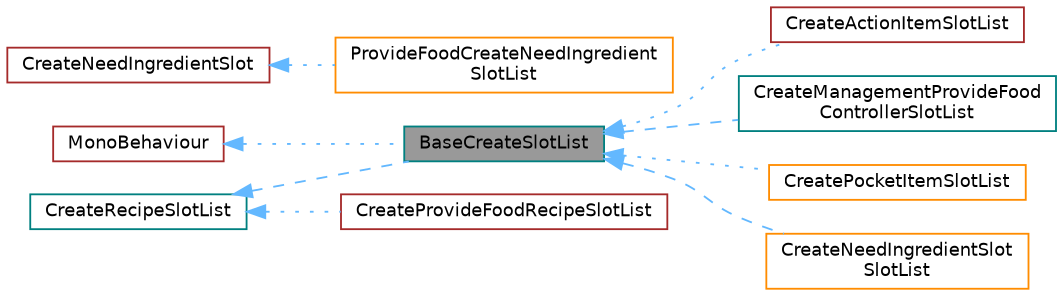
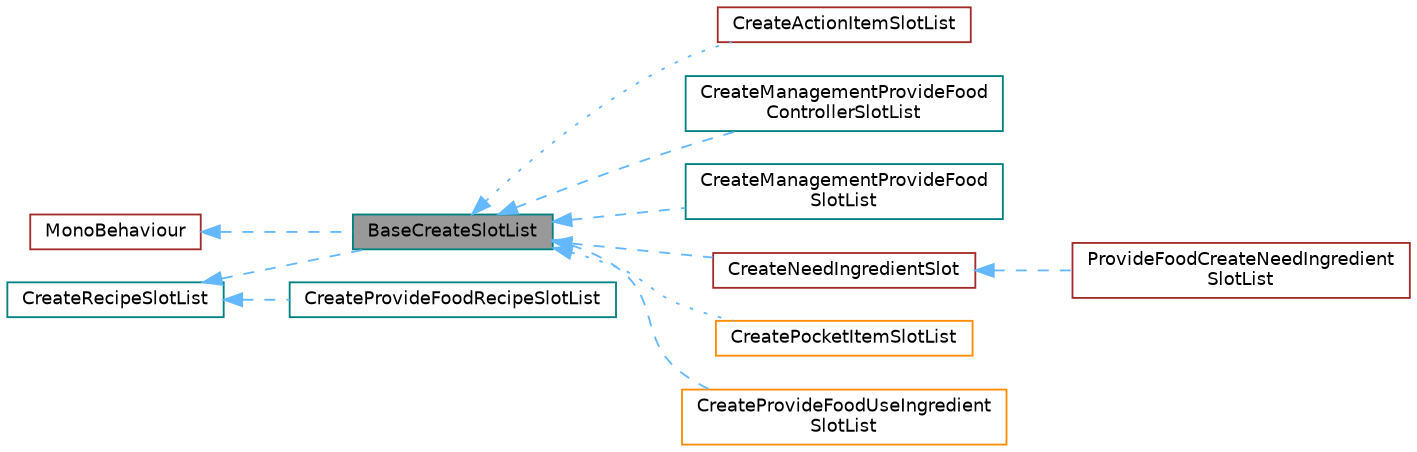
(312, 65) -> (1033, 270)
(504, 65) -> (1241, 270)
(324, 144) -> (286, 232)
none -> (844, 192)
(303, 212) -> (266, 300)
(504, 212) -> (453, 300)
none -> (642, 251)
(897, 261) -> (844, 417)
